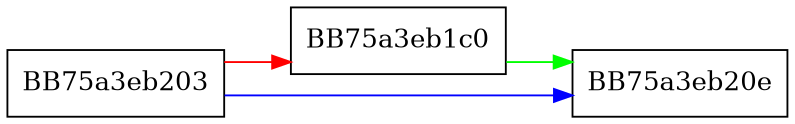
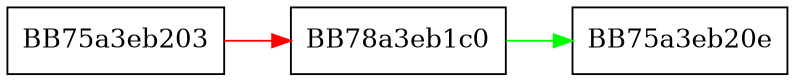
(398, 41) -> (398, 41)
(389, 95) -> none
